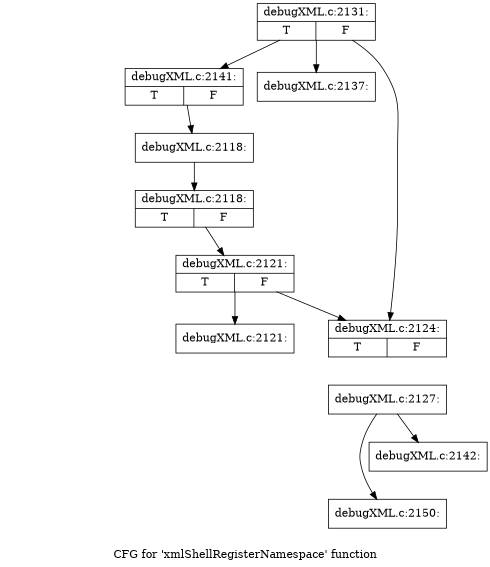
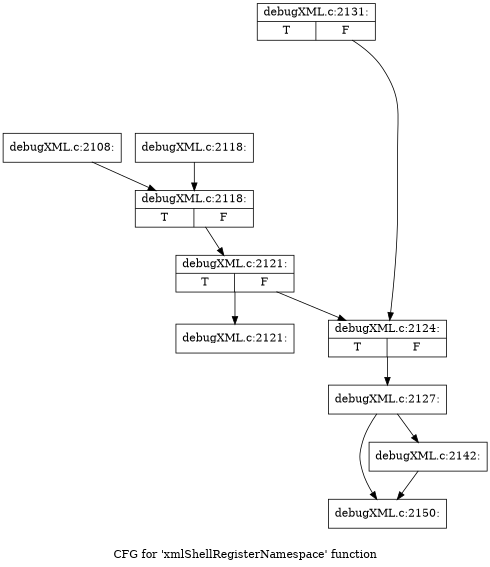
(184, 87) -> none
(316, 87) -> none
none -> (62, 148)
none -> (387, 367)
none -> (410, 482)
